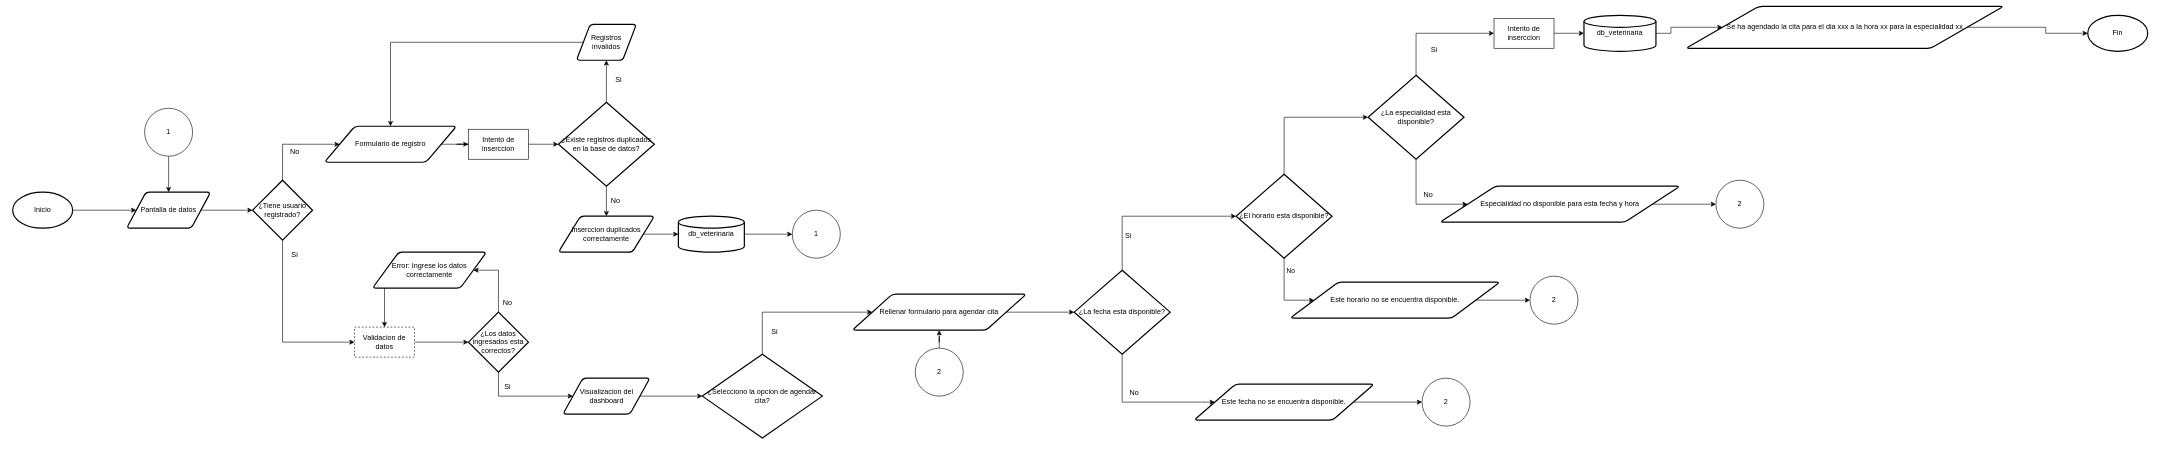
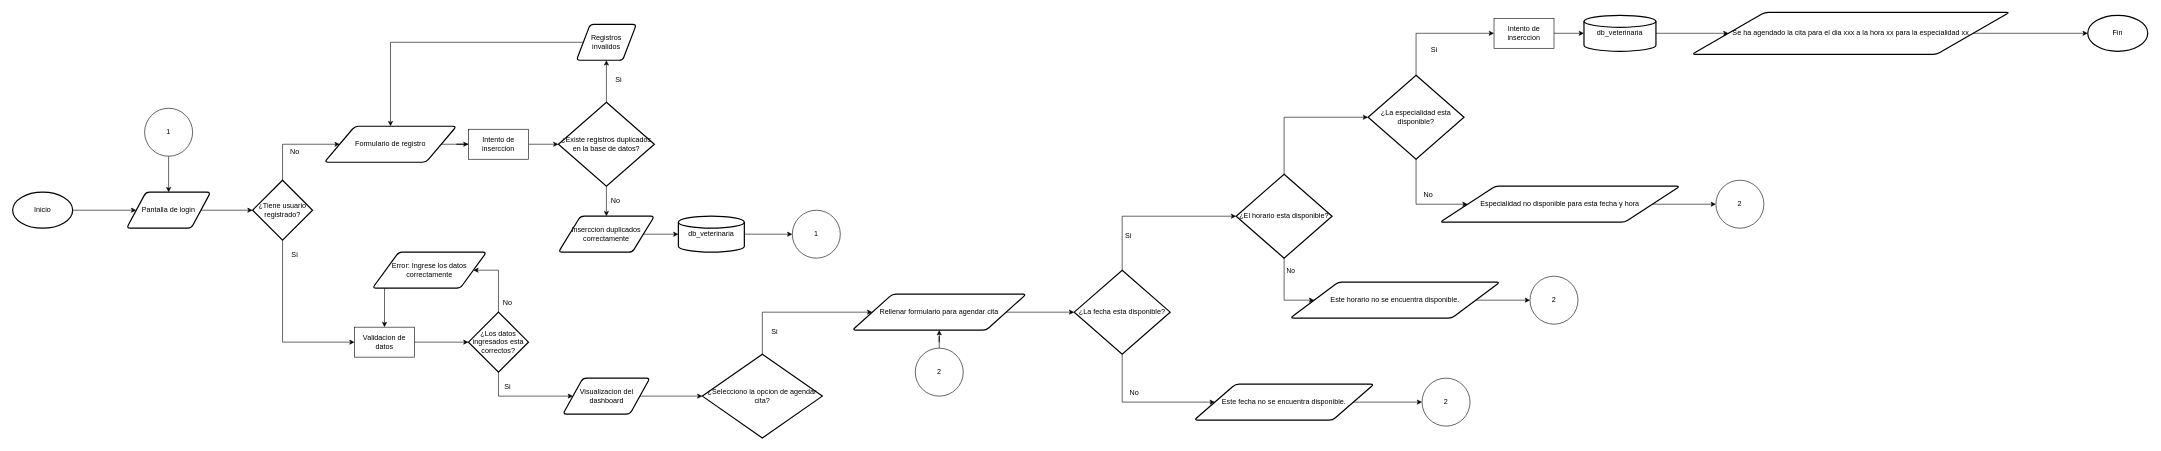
(1845, 27) -> (1851, 33)
(168, 210) -> (168, 210)
(384, 342) -> (384, 342)
